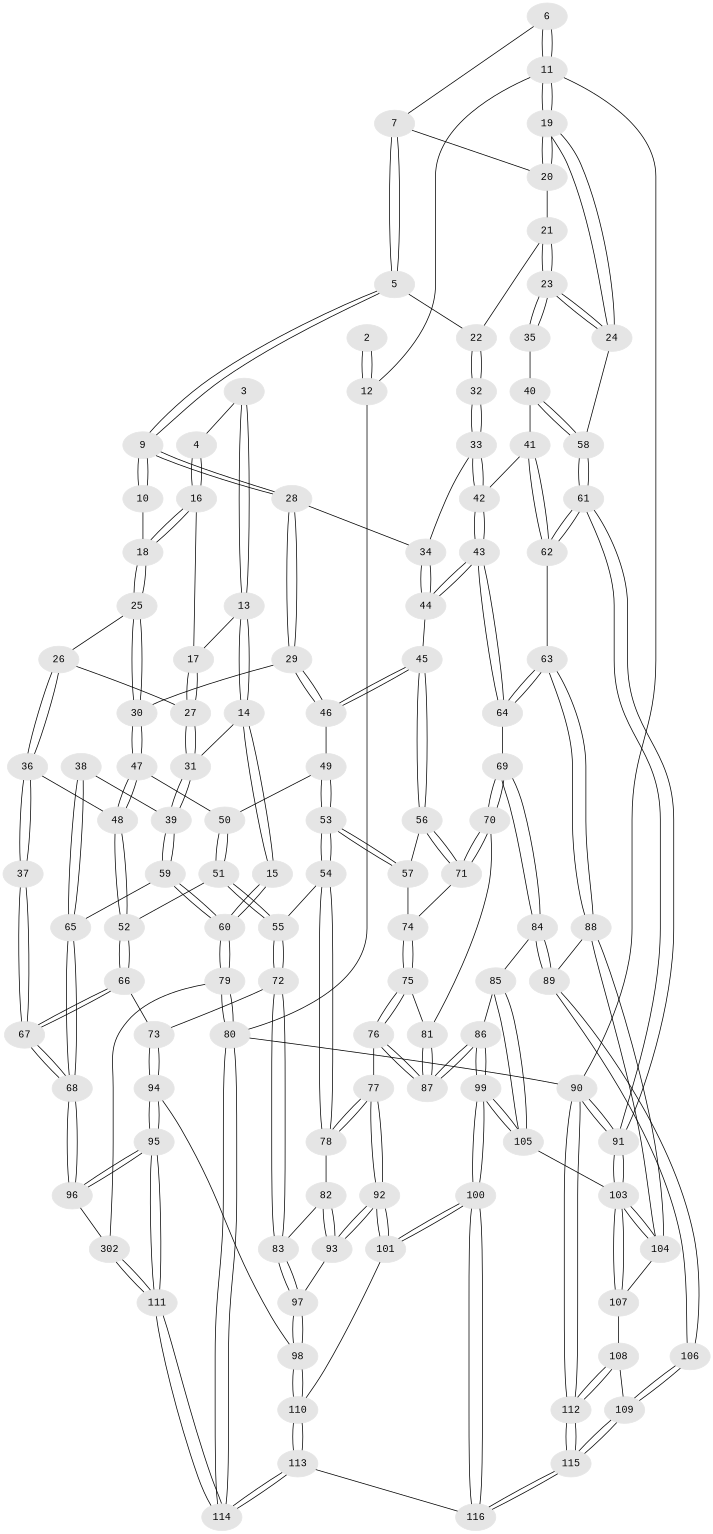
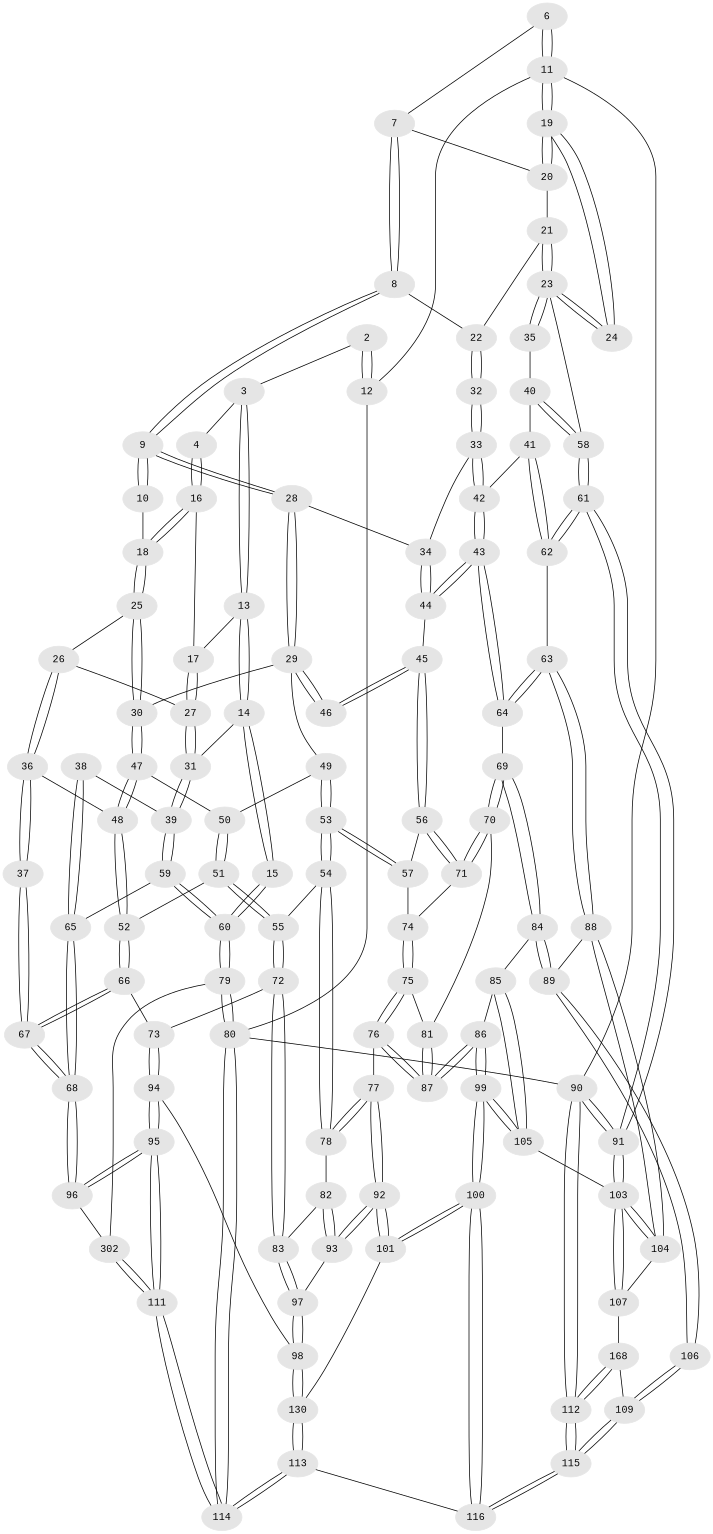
(395, 284) -> (395, 284)
none -> (306, 365)
(598, 392) -> (566, 365)
(326, 740) -> (296, 716)
(619, 1356) -> (619, 1356)
(298, 1410) -> (298, 1410)
